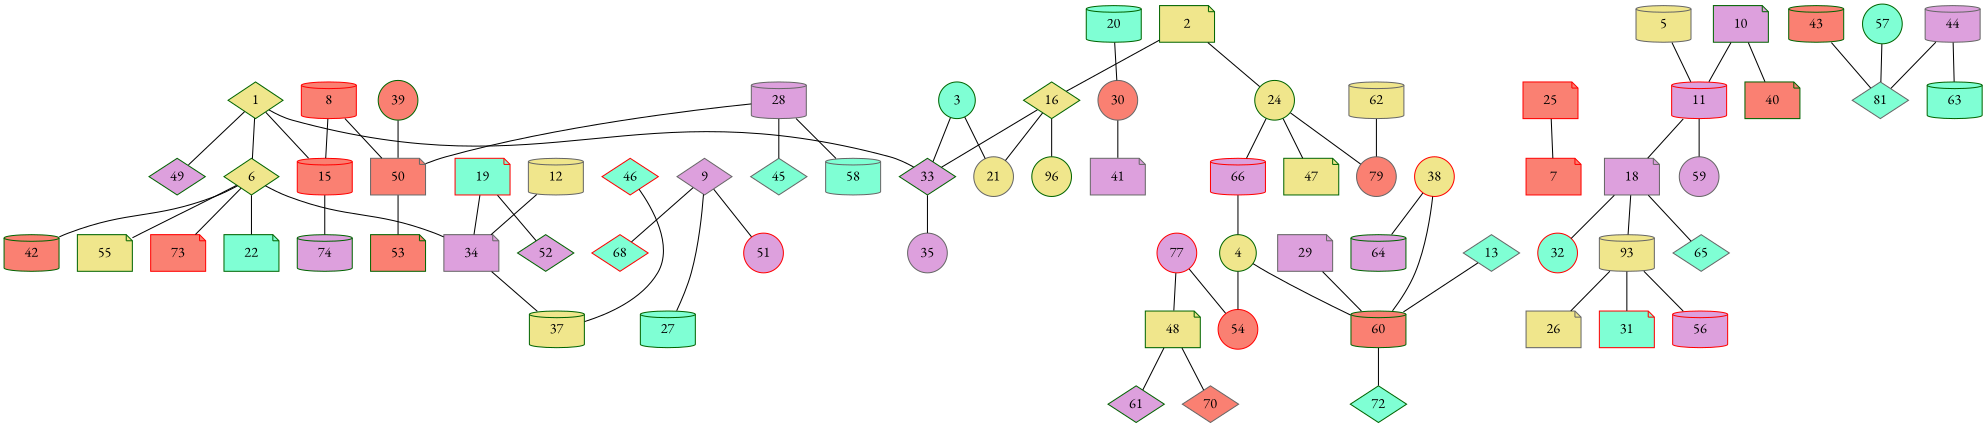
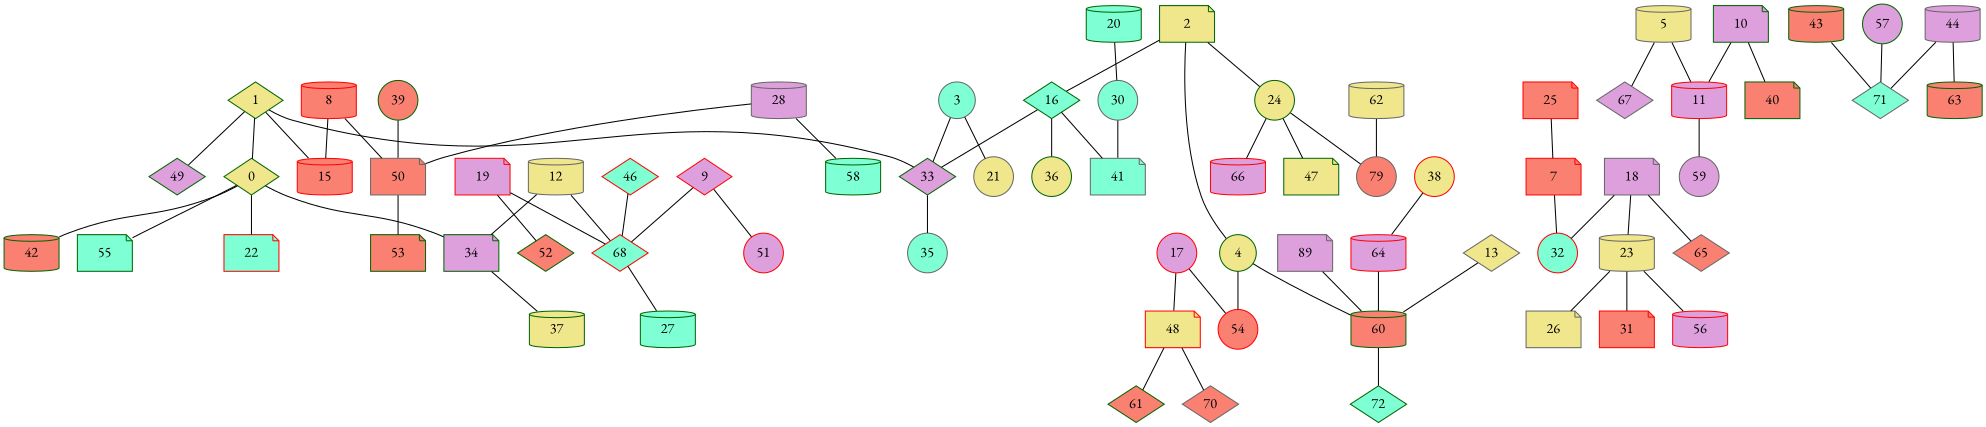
(1882, 24) -> (1882, 24)
(957, 100) -> (957, 100)
(1052, 100) -> (1052, 100)
(1118, 100) -> (1118, 100)
none -> (1625, 100)
(1880, 100) -> (1880, 100)
(1955, 100) -> (1955, 100)
(1024, 137) -> (1082, 135)
(1665, 139) -> none
(251, 177) -> (251, 177)
(483, 177) -> (483, 177)
(704, 177) -> (704, 177)
(779, 177) -> none
(853, 177) -> (853, 177)
(1052, 177) -> (1052, 177)
(1118, 177) -> (1118, 177)
none -> (1556, 214)
(477, 215) -> (558, 218)
(1238, 215) -> (1189, 145)
none -> (591, 218)
(105, 253) -> (105, 253)
(178, 253) -> none
(251, 253) -> (251, 253)
(325, 253) -> none
(471, 253) -> (471, 253)
(546, 253) -> (546, 253)
(927, 253) -> (927, 253)
(1177, 253) -> (1177, 253)
(1305, 253) -> (1305, 253)
(1378, 253) -> (1378, 253)
(1491, 253) -> (1491, 253)
(1627, 253) -> (1627, 253)
(1701, 253) -> (1701, 253)
(696, 254) -> (642, 289)
(1421, 257) -> (1378, 291)
(658, 273) -> (625, 215)
(1173, 329) -> (1173, 329)
(1627, 329) -> (1627, 329)
(1136, 404) -> (1136, 404)
